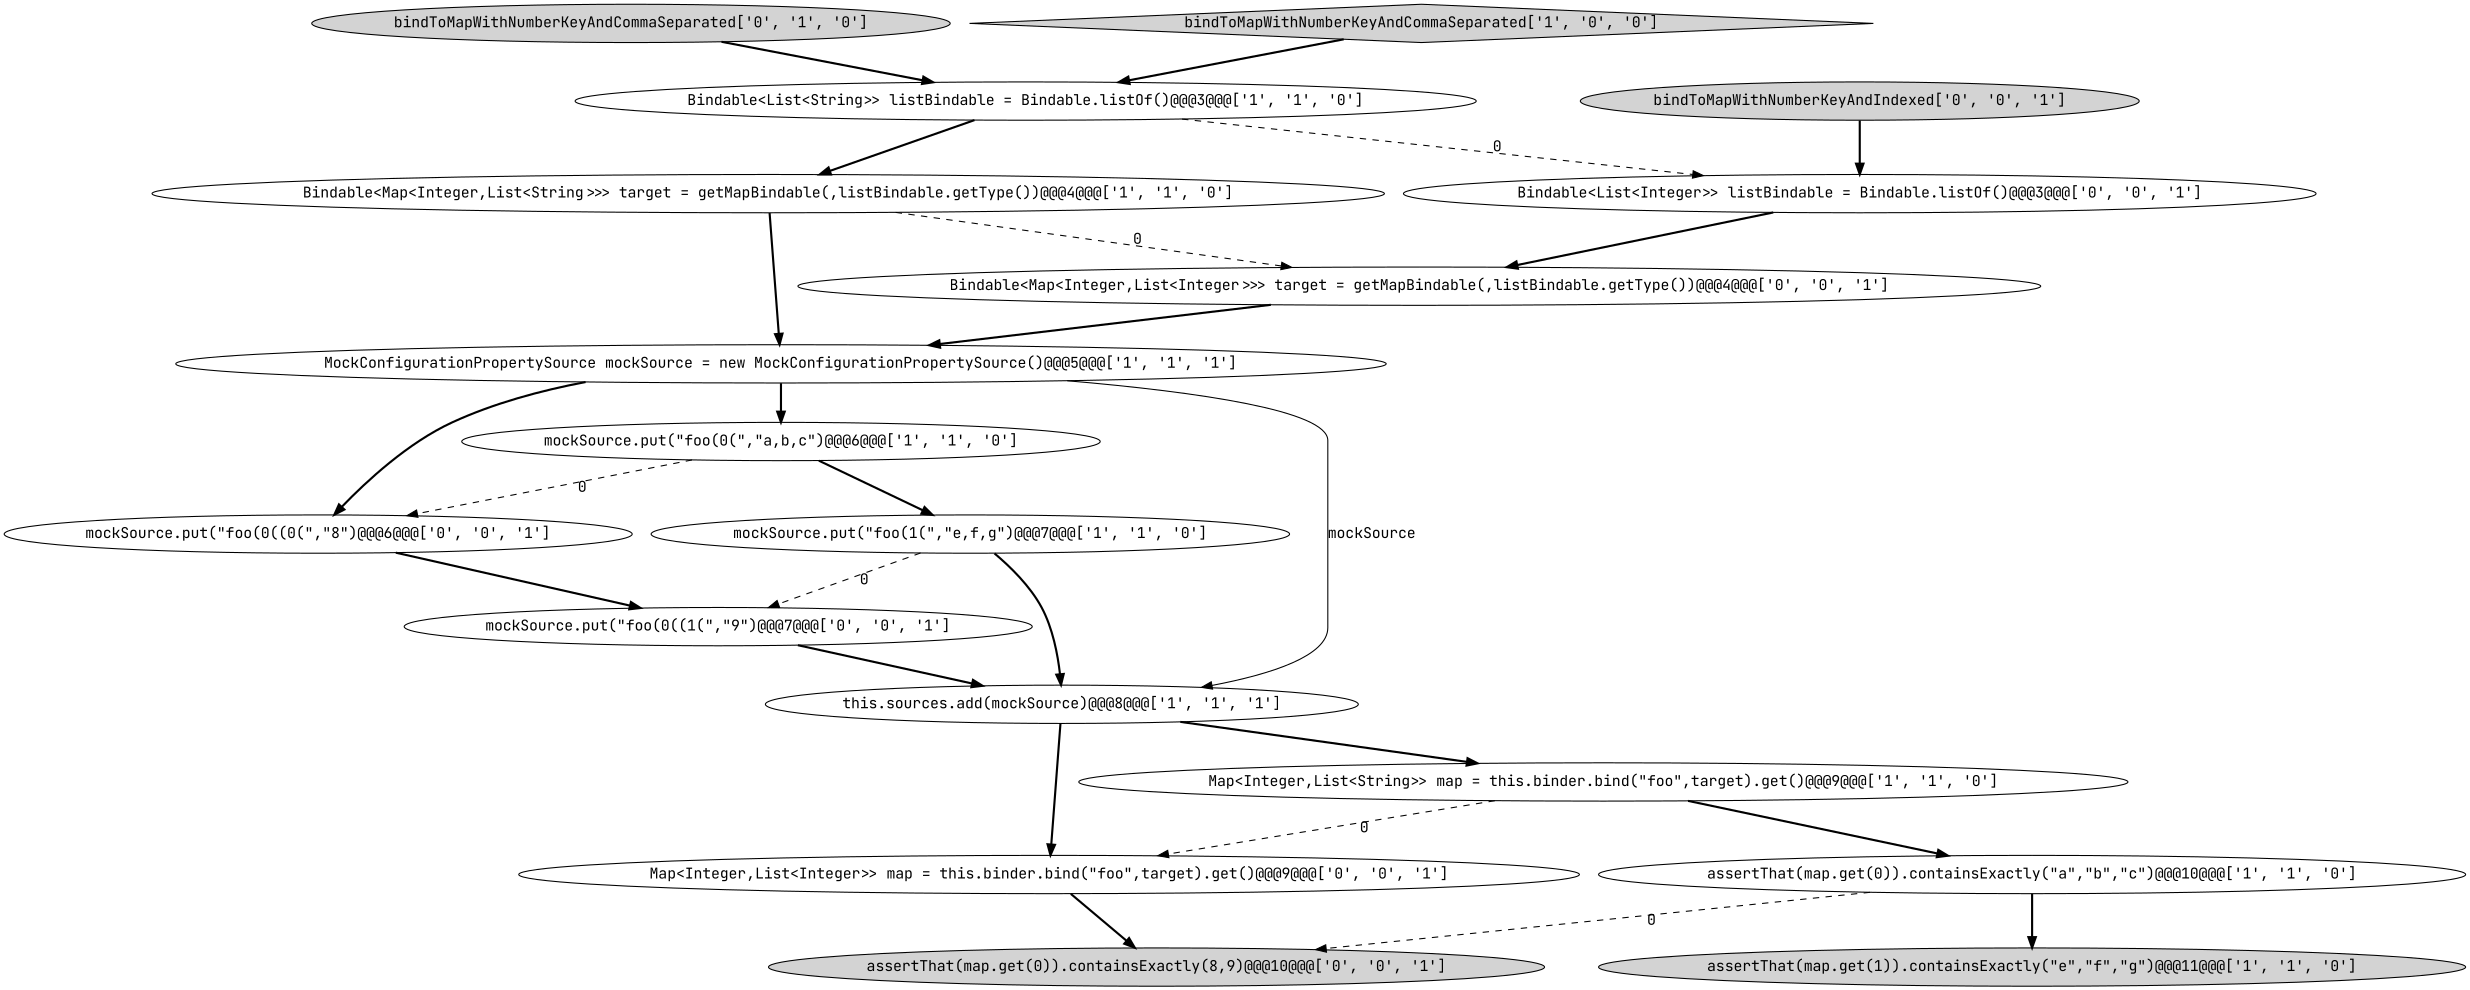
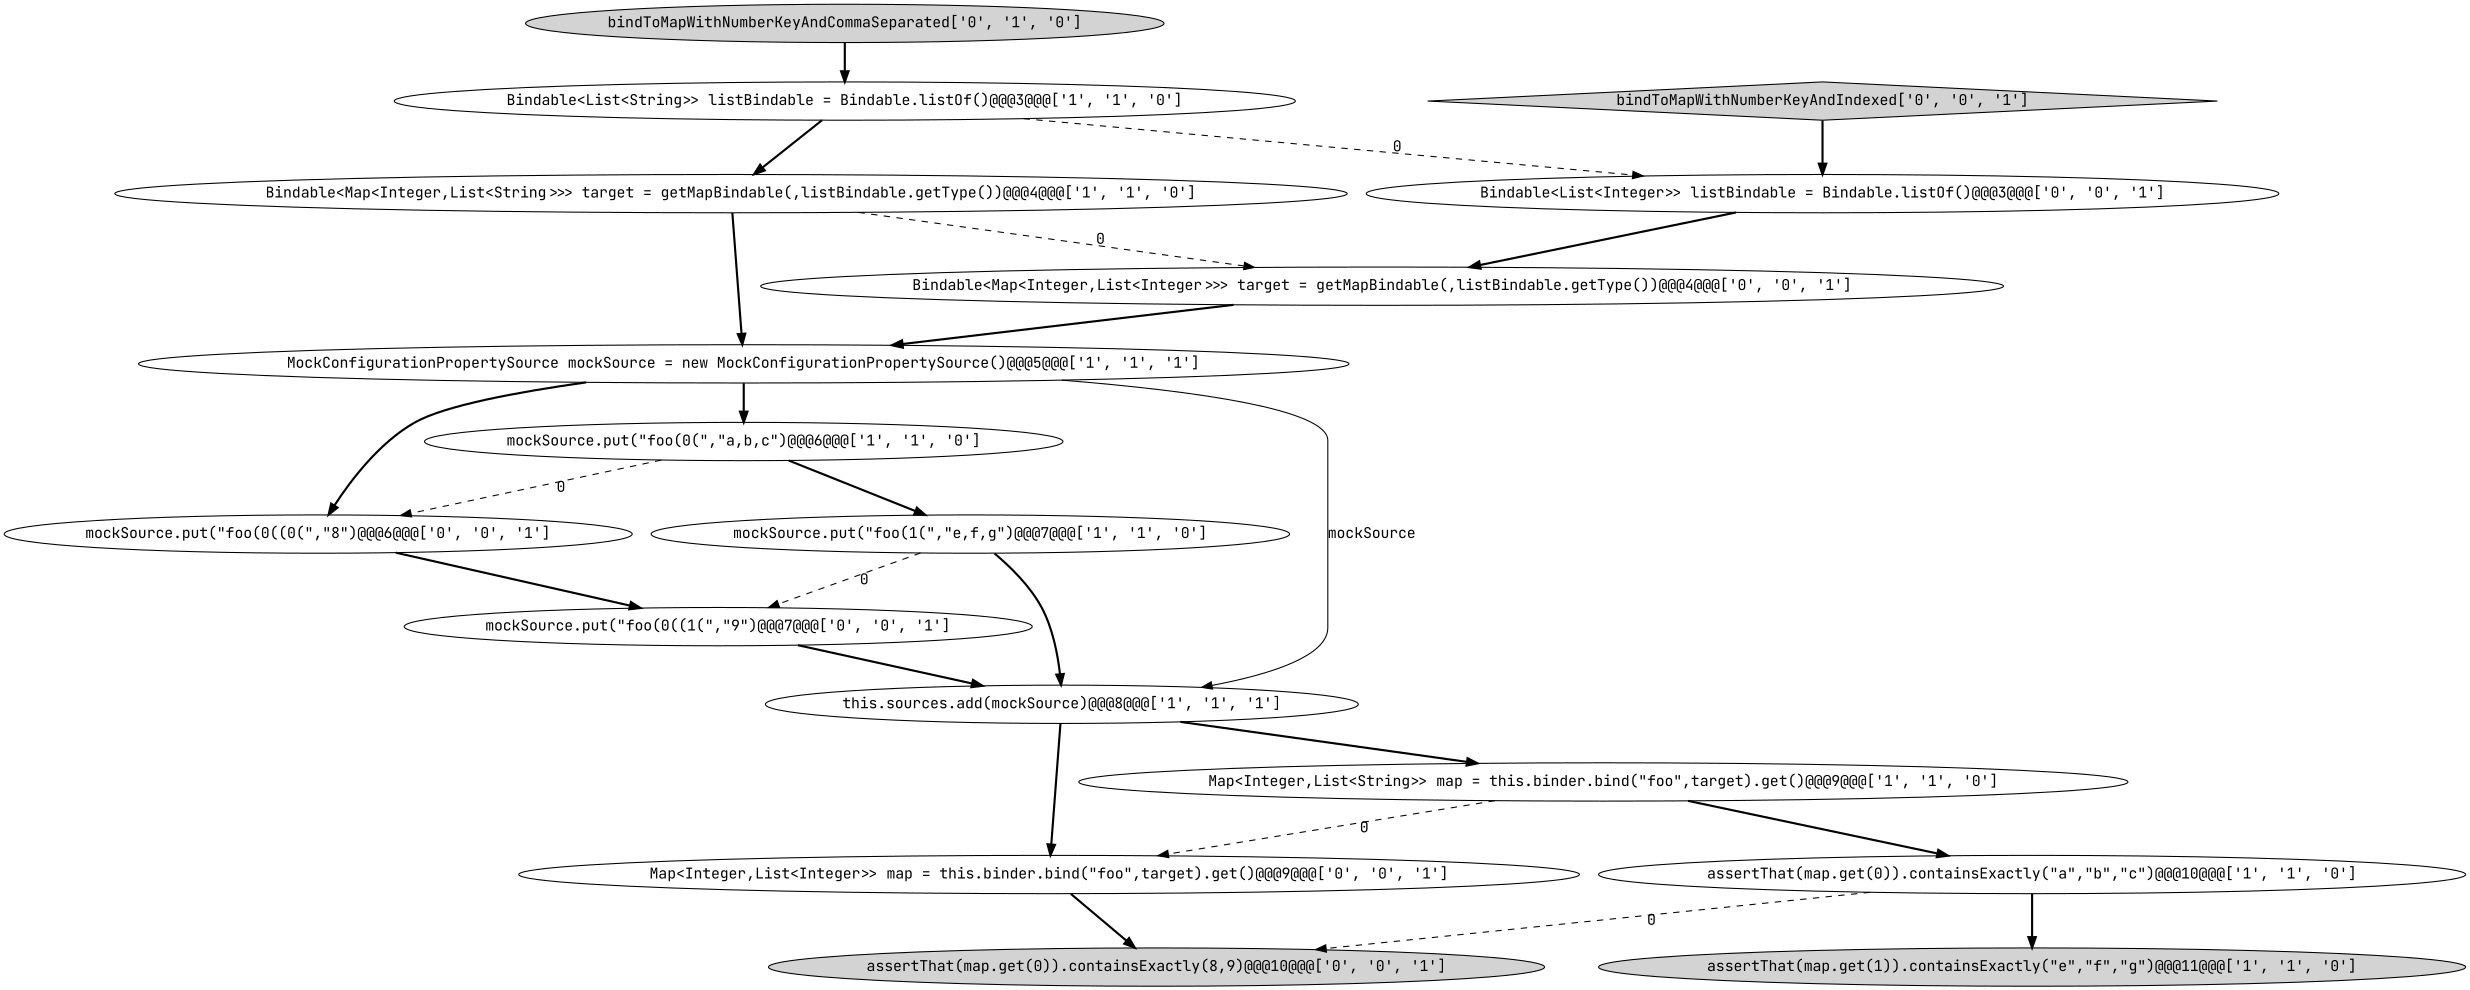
(1421, 23) -> none
(1860, 101) -> (1823, 101)
